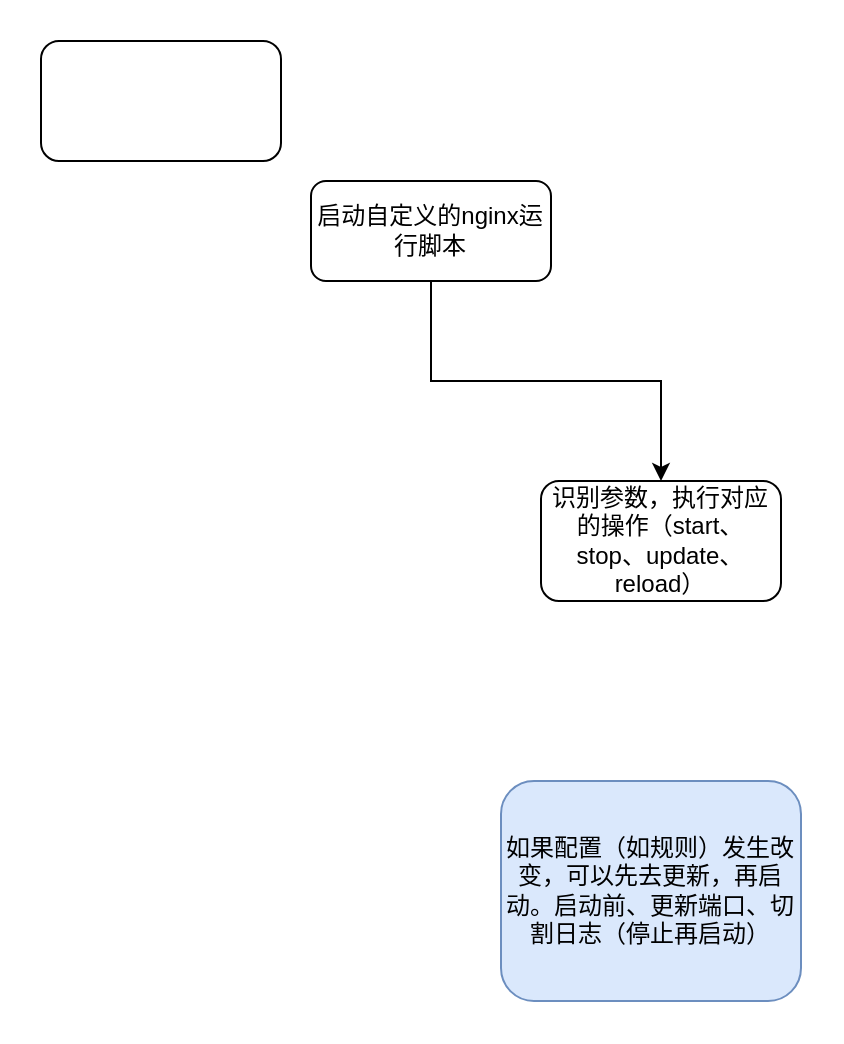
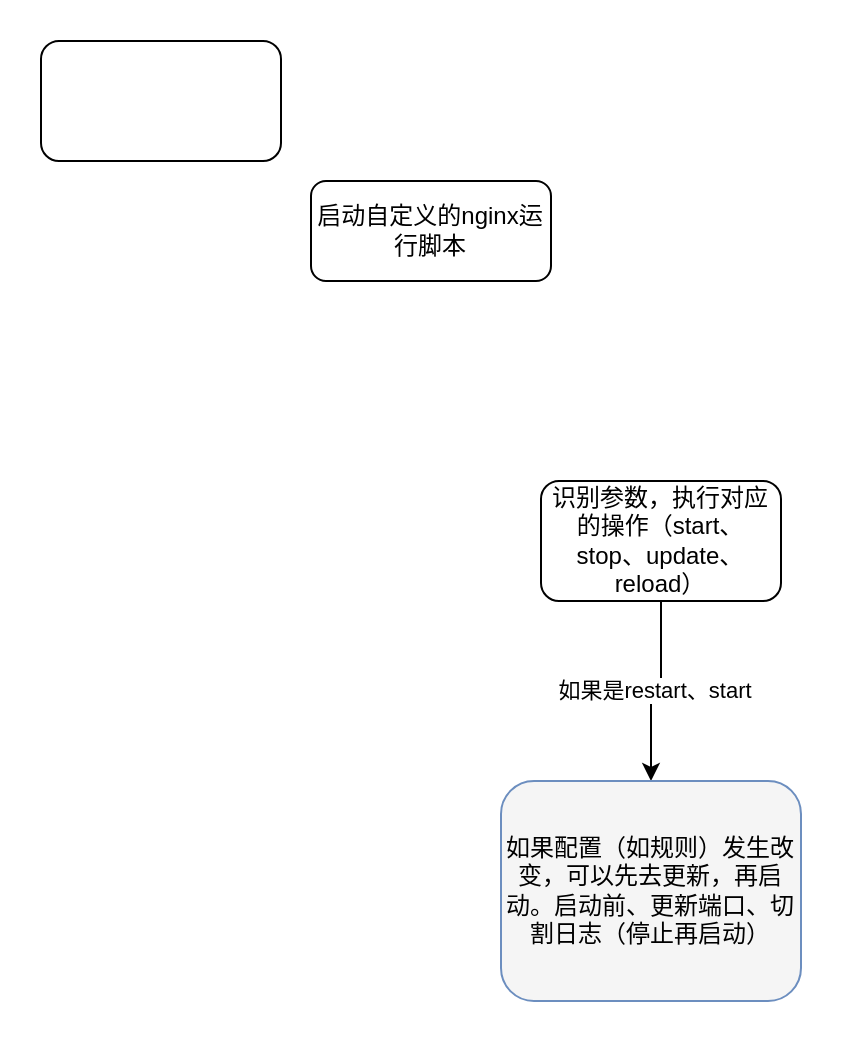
(539, 381) -> none
none -> (661, 689)
(651, 891) -> (651, 891)
